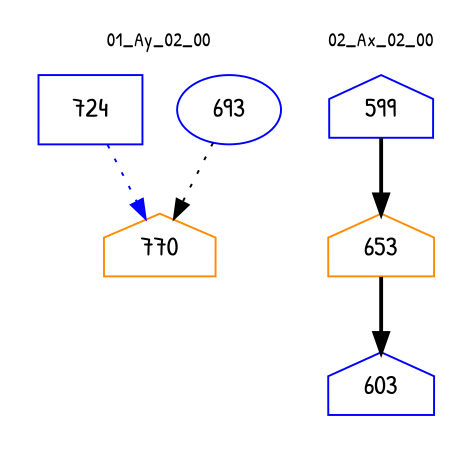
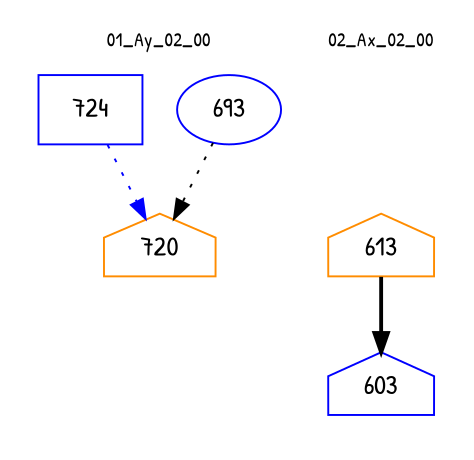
(381, 110) -> none
(160, 248) -> (160, 248)
(381, 248) -> (381, 248)
